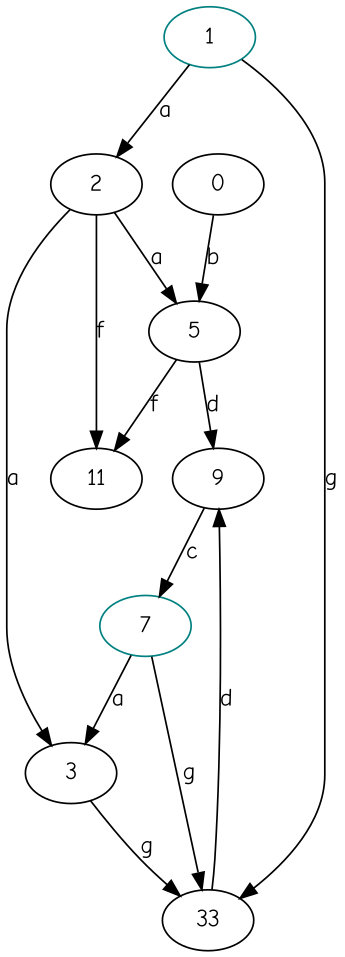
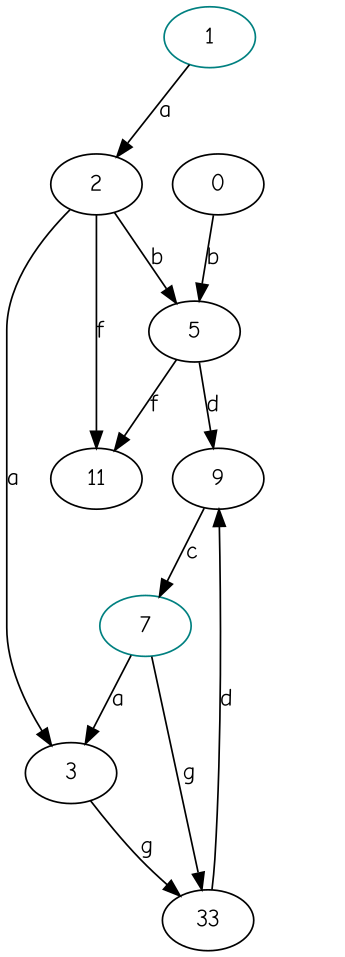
(157, 258) -> (157, 258)
(325, 471) -> none
